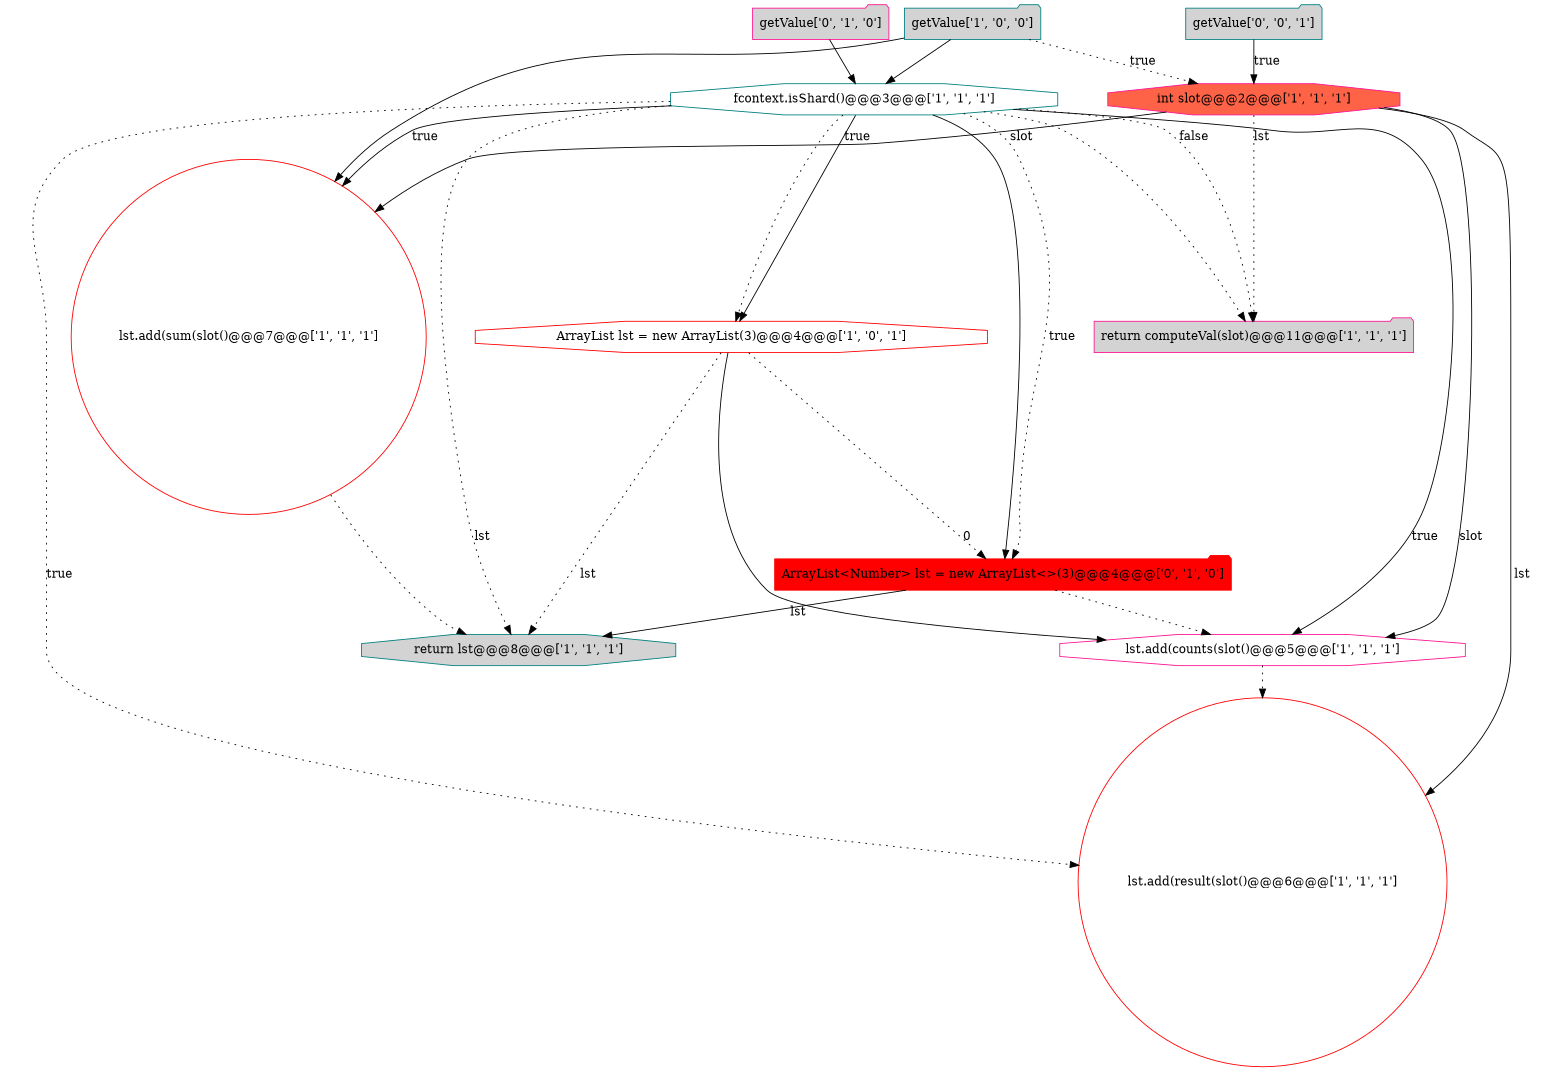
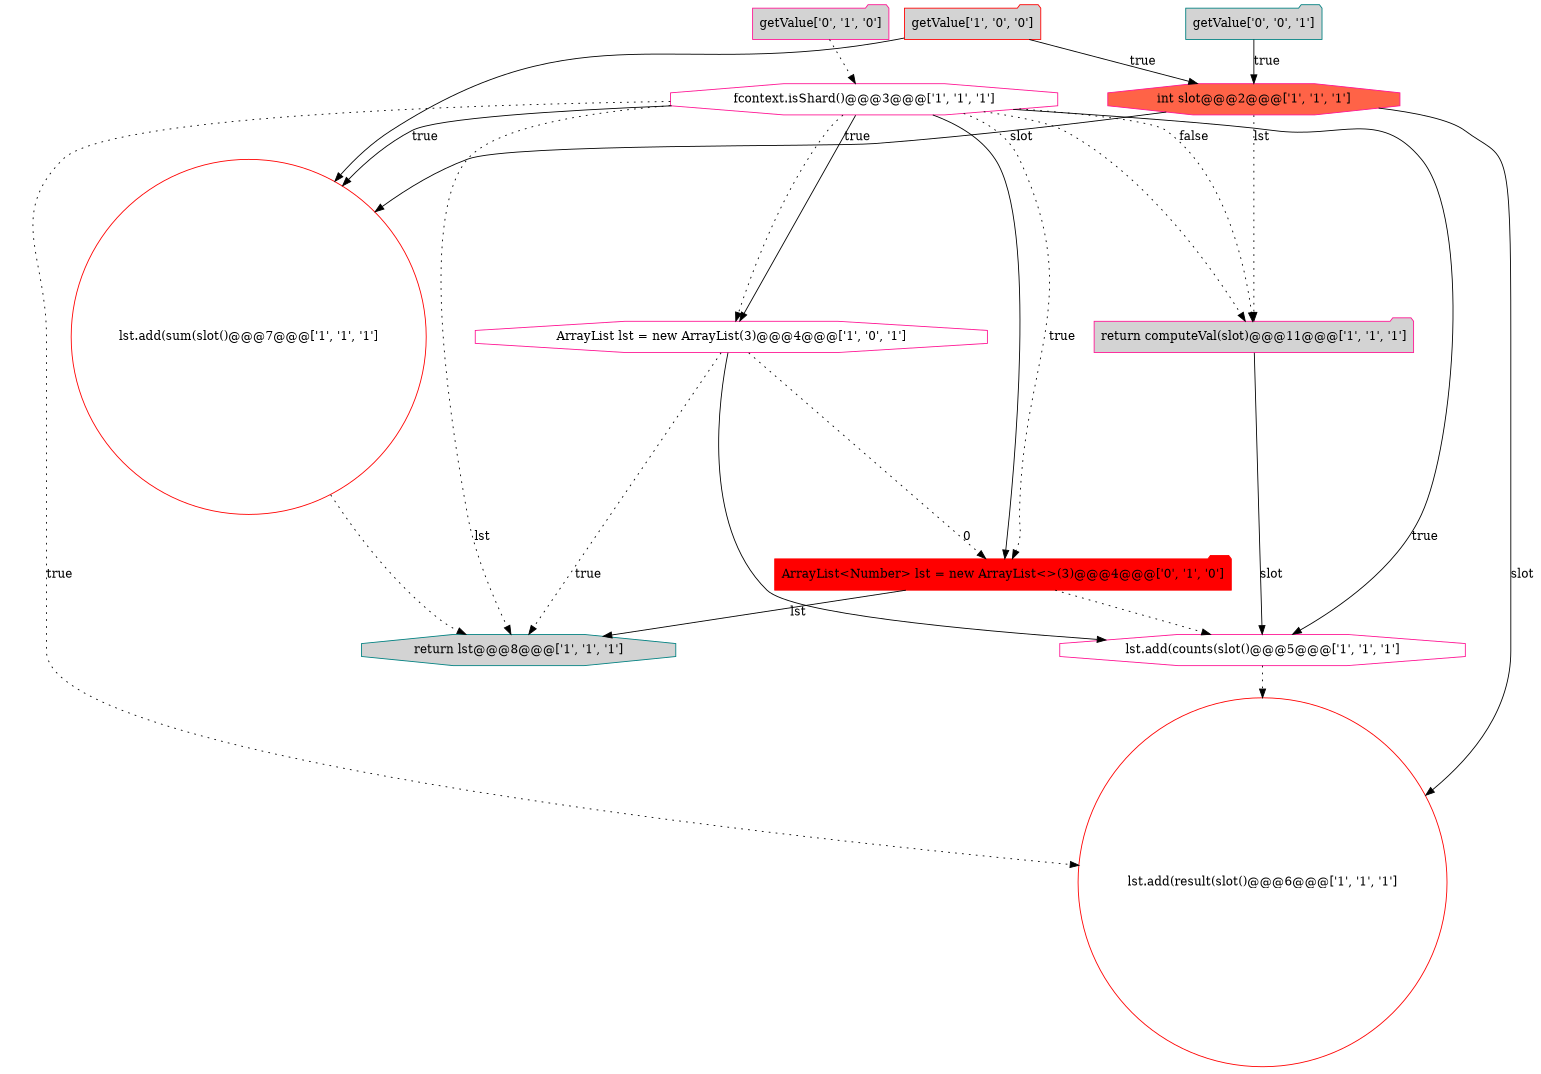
(973, 24) -> (973, 24)
(840, 58) -> (840, 58)
(922, 59) -> none
(1109, 60) -> (1109, 60)
(864, 99) -> (864, 99)
(731, 337) -> (731, 337)
(1471, 363) -> (1258, 489)
(589, 575) -> (589, 575)
(1523, 575) -> (1523, 575)
